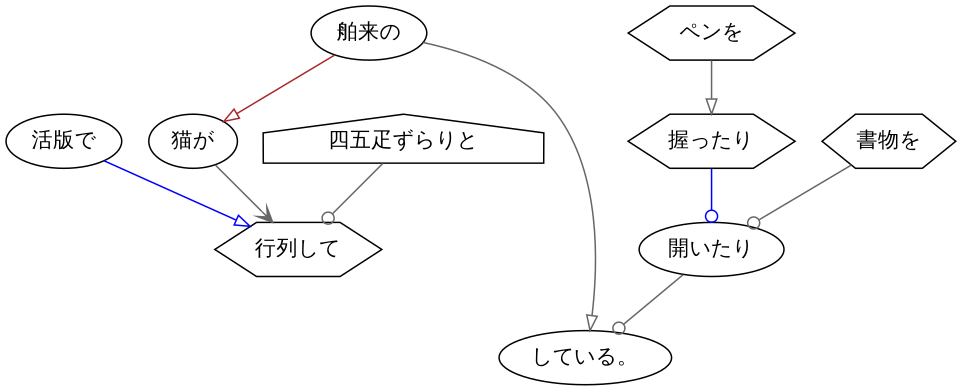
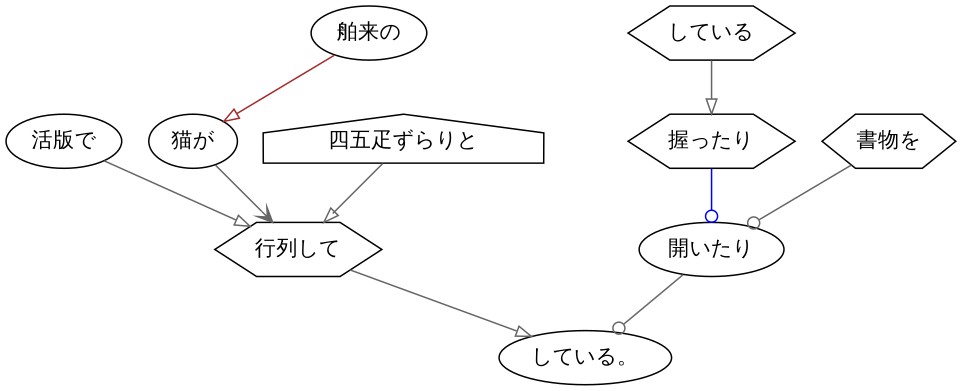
(712, 33) -> (712, 33)
(571, 137) -> (433, 301)
(358, 189) -> (358, 189)
(170, 190) -> (170, 190)
